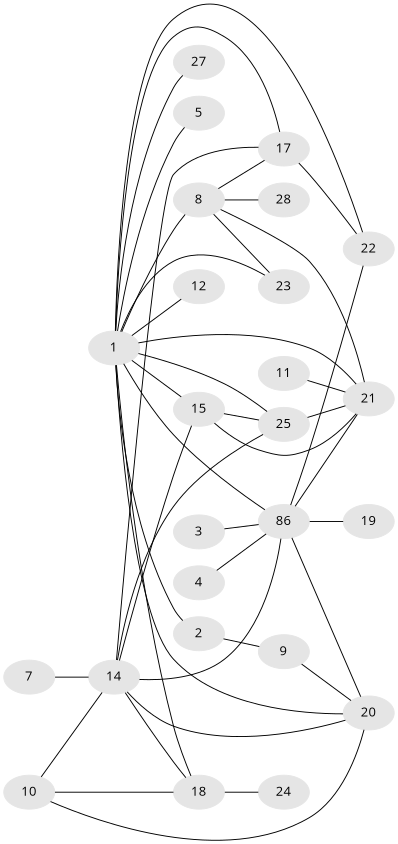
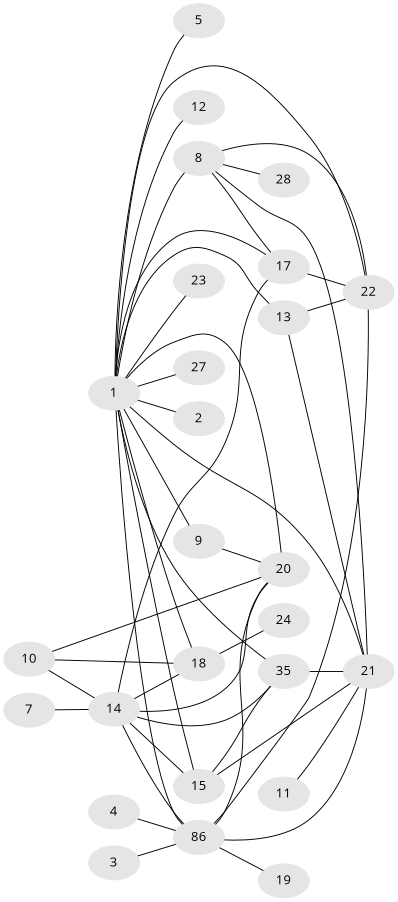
(242, 243) -> (319, 163)
none -> (284, 318)
(284, 424) -> (284, 671)
(248, 644) -> (157, 467)
